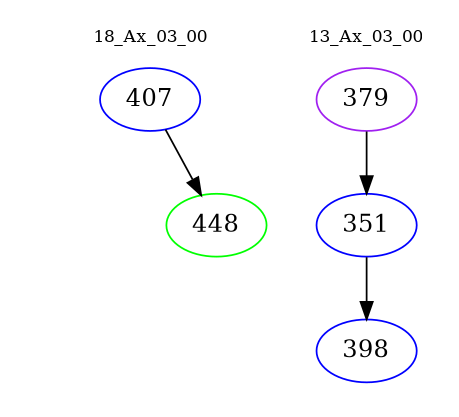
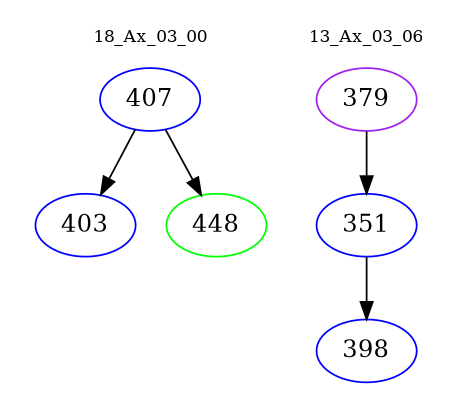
(367, 38) -> (367, 38)
none -> (86, 225)
